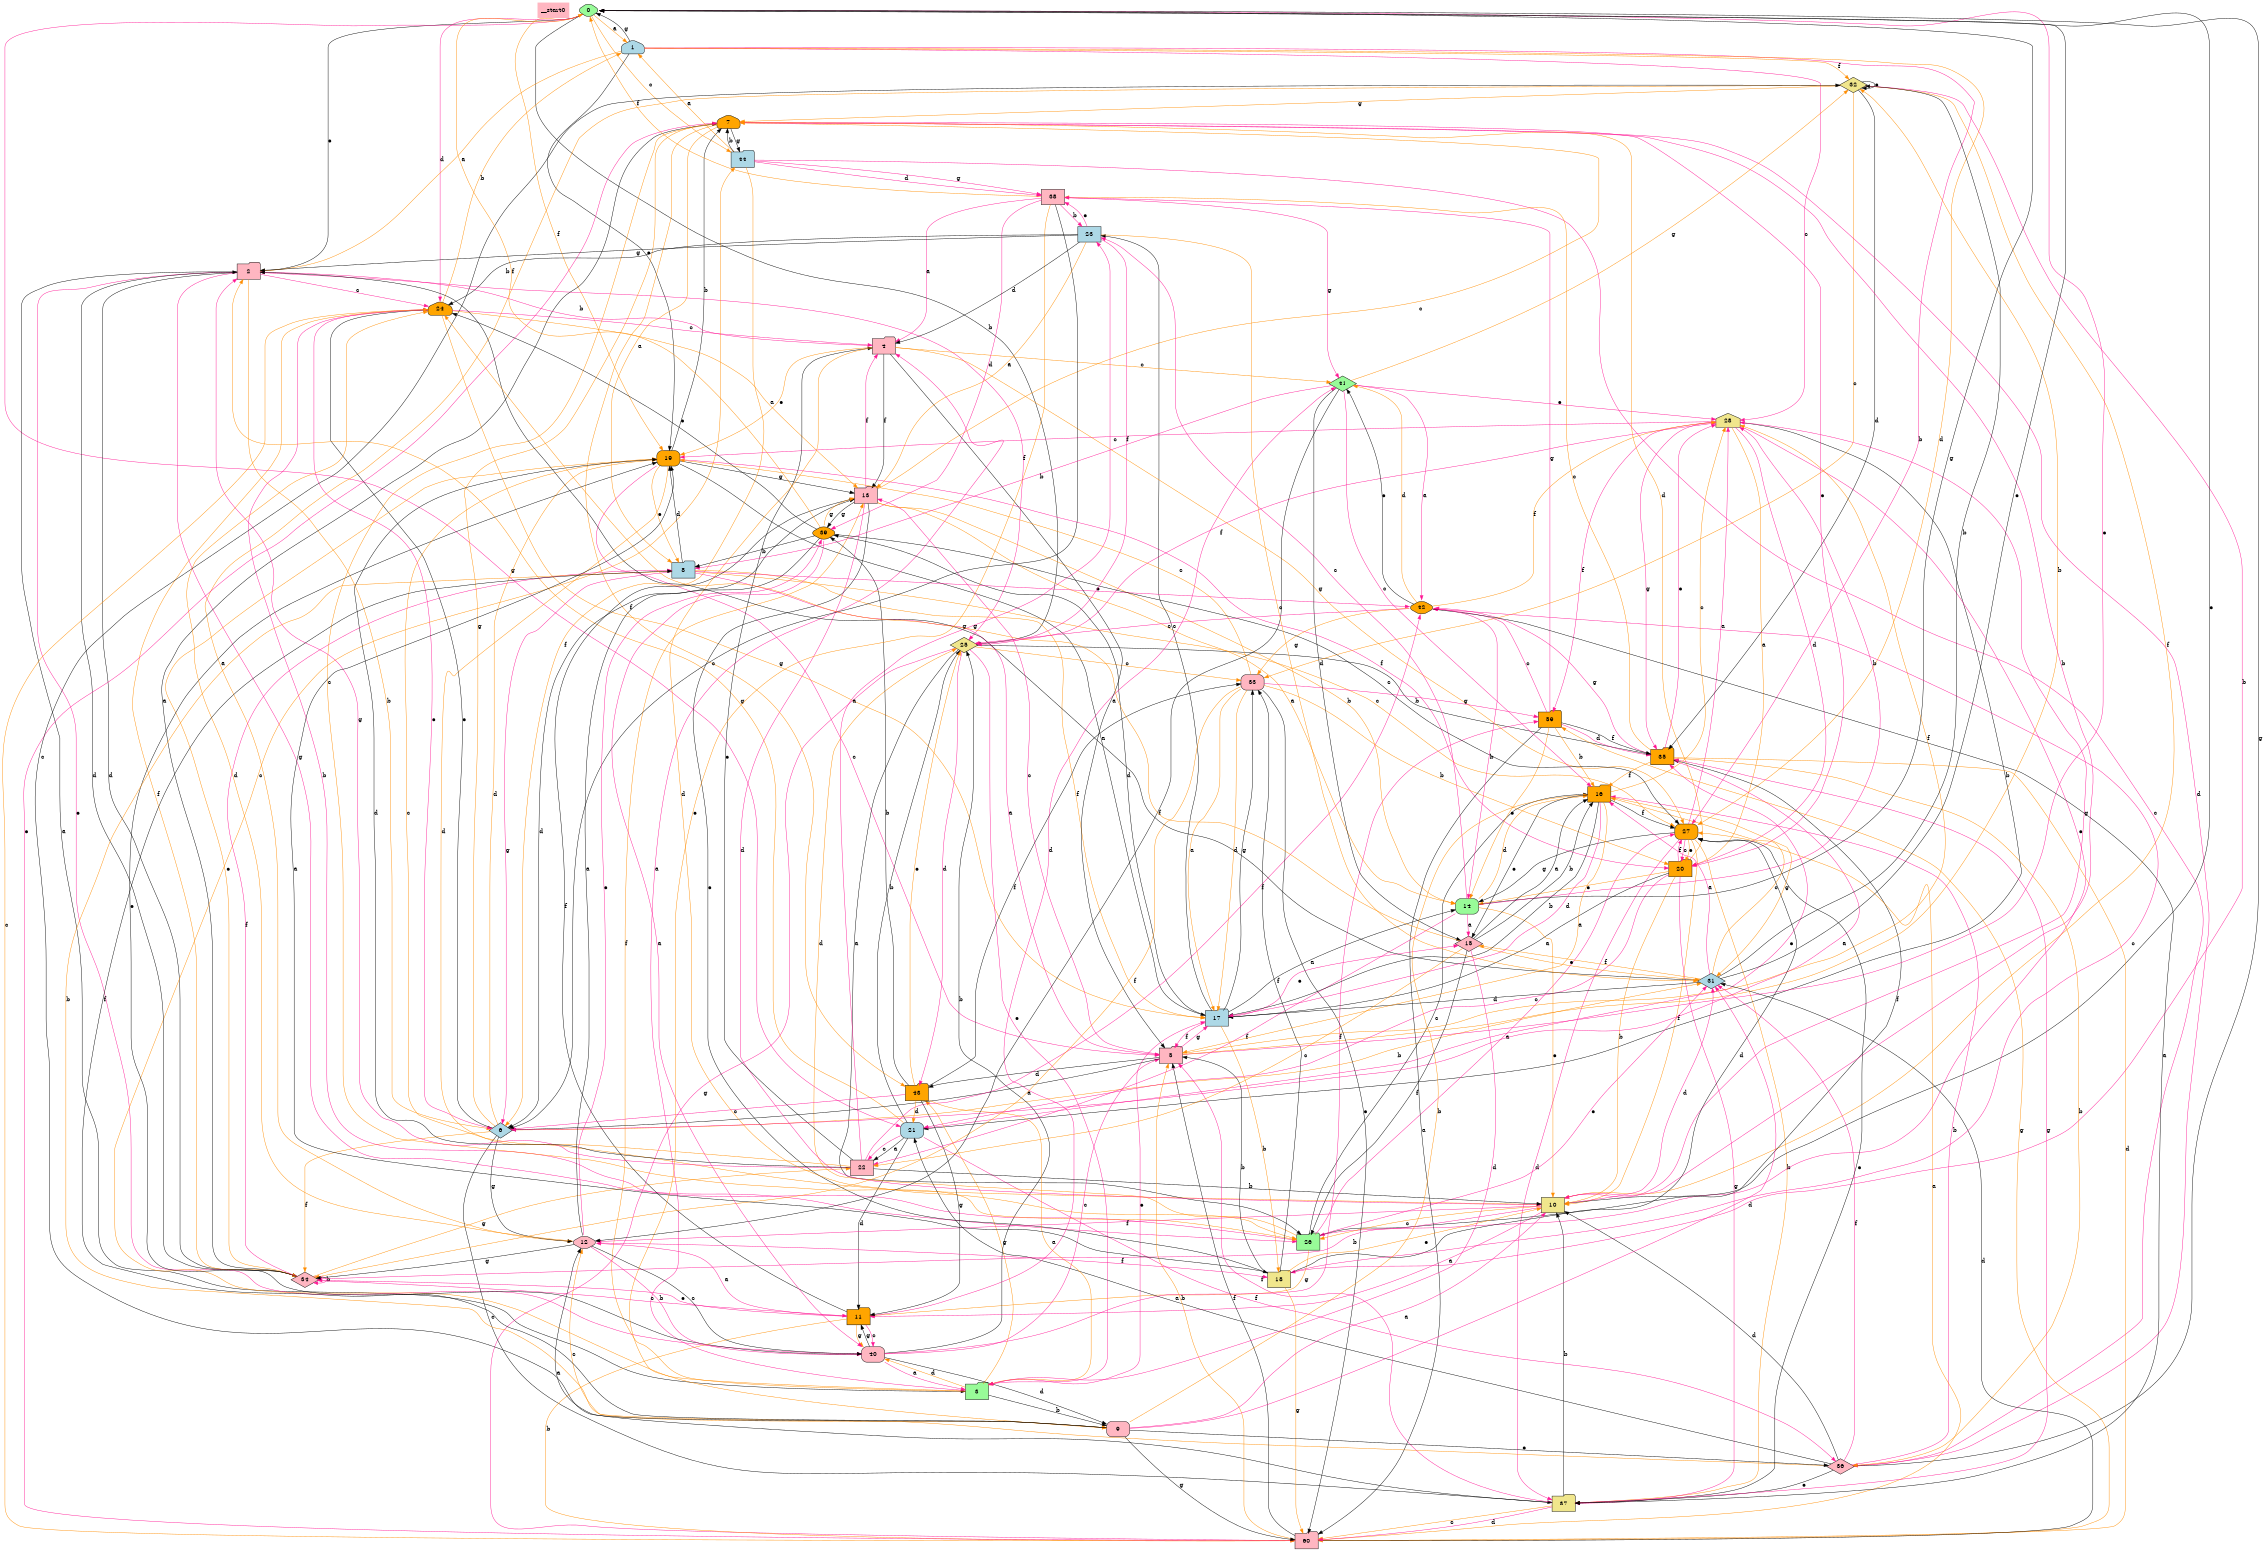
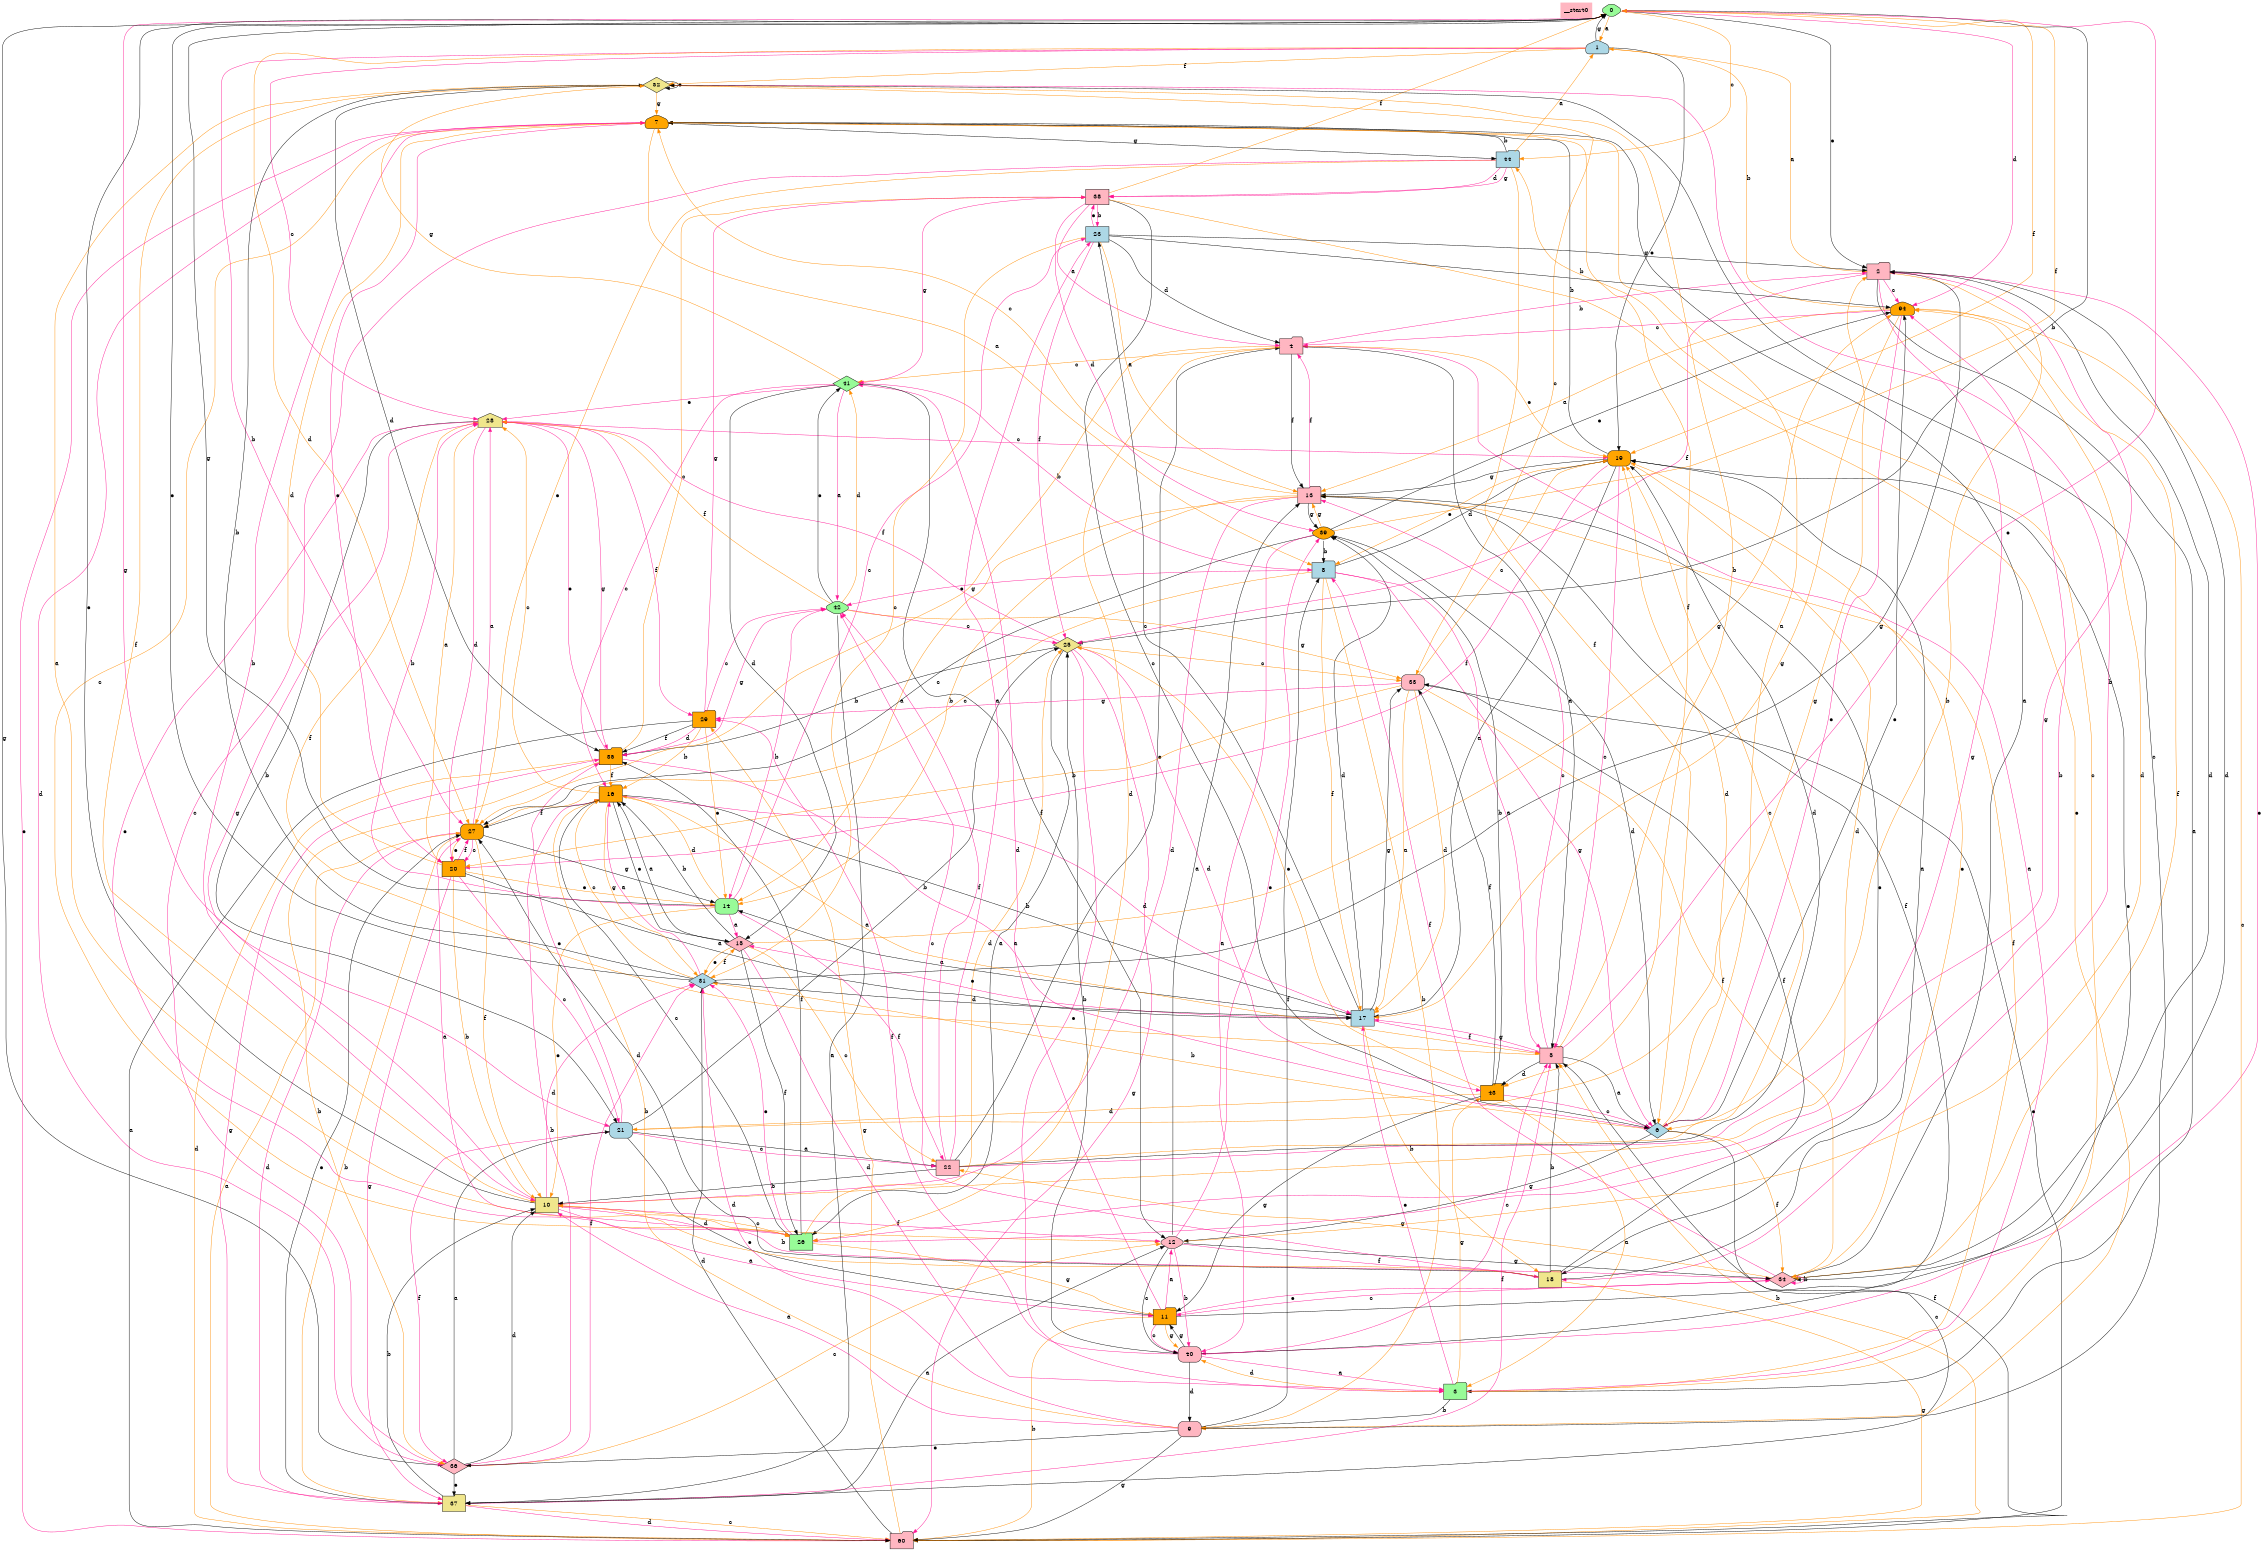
none -> (766, 194)
(440, 309) -> (1902, 309)
(1422, 608) -> (837, 608)
(480, 626) -> (1782, 626)
(1550, 720) -> (704, 720)
